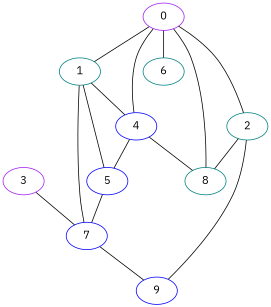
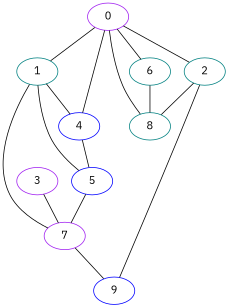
(171, 154) -> (150, 99)
(87, 236) -> (65, 236)
